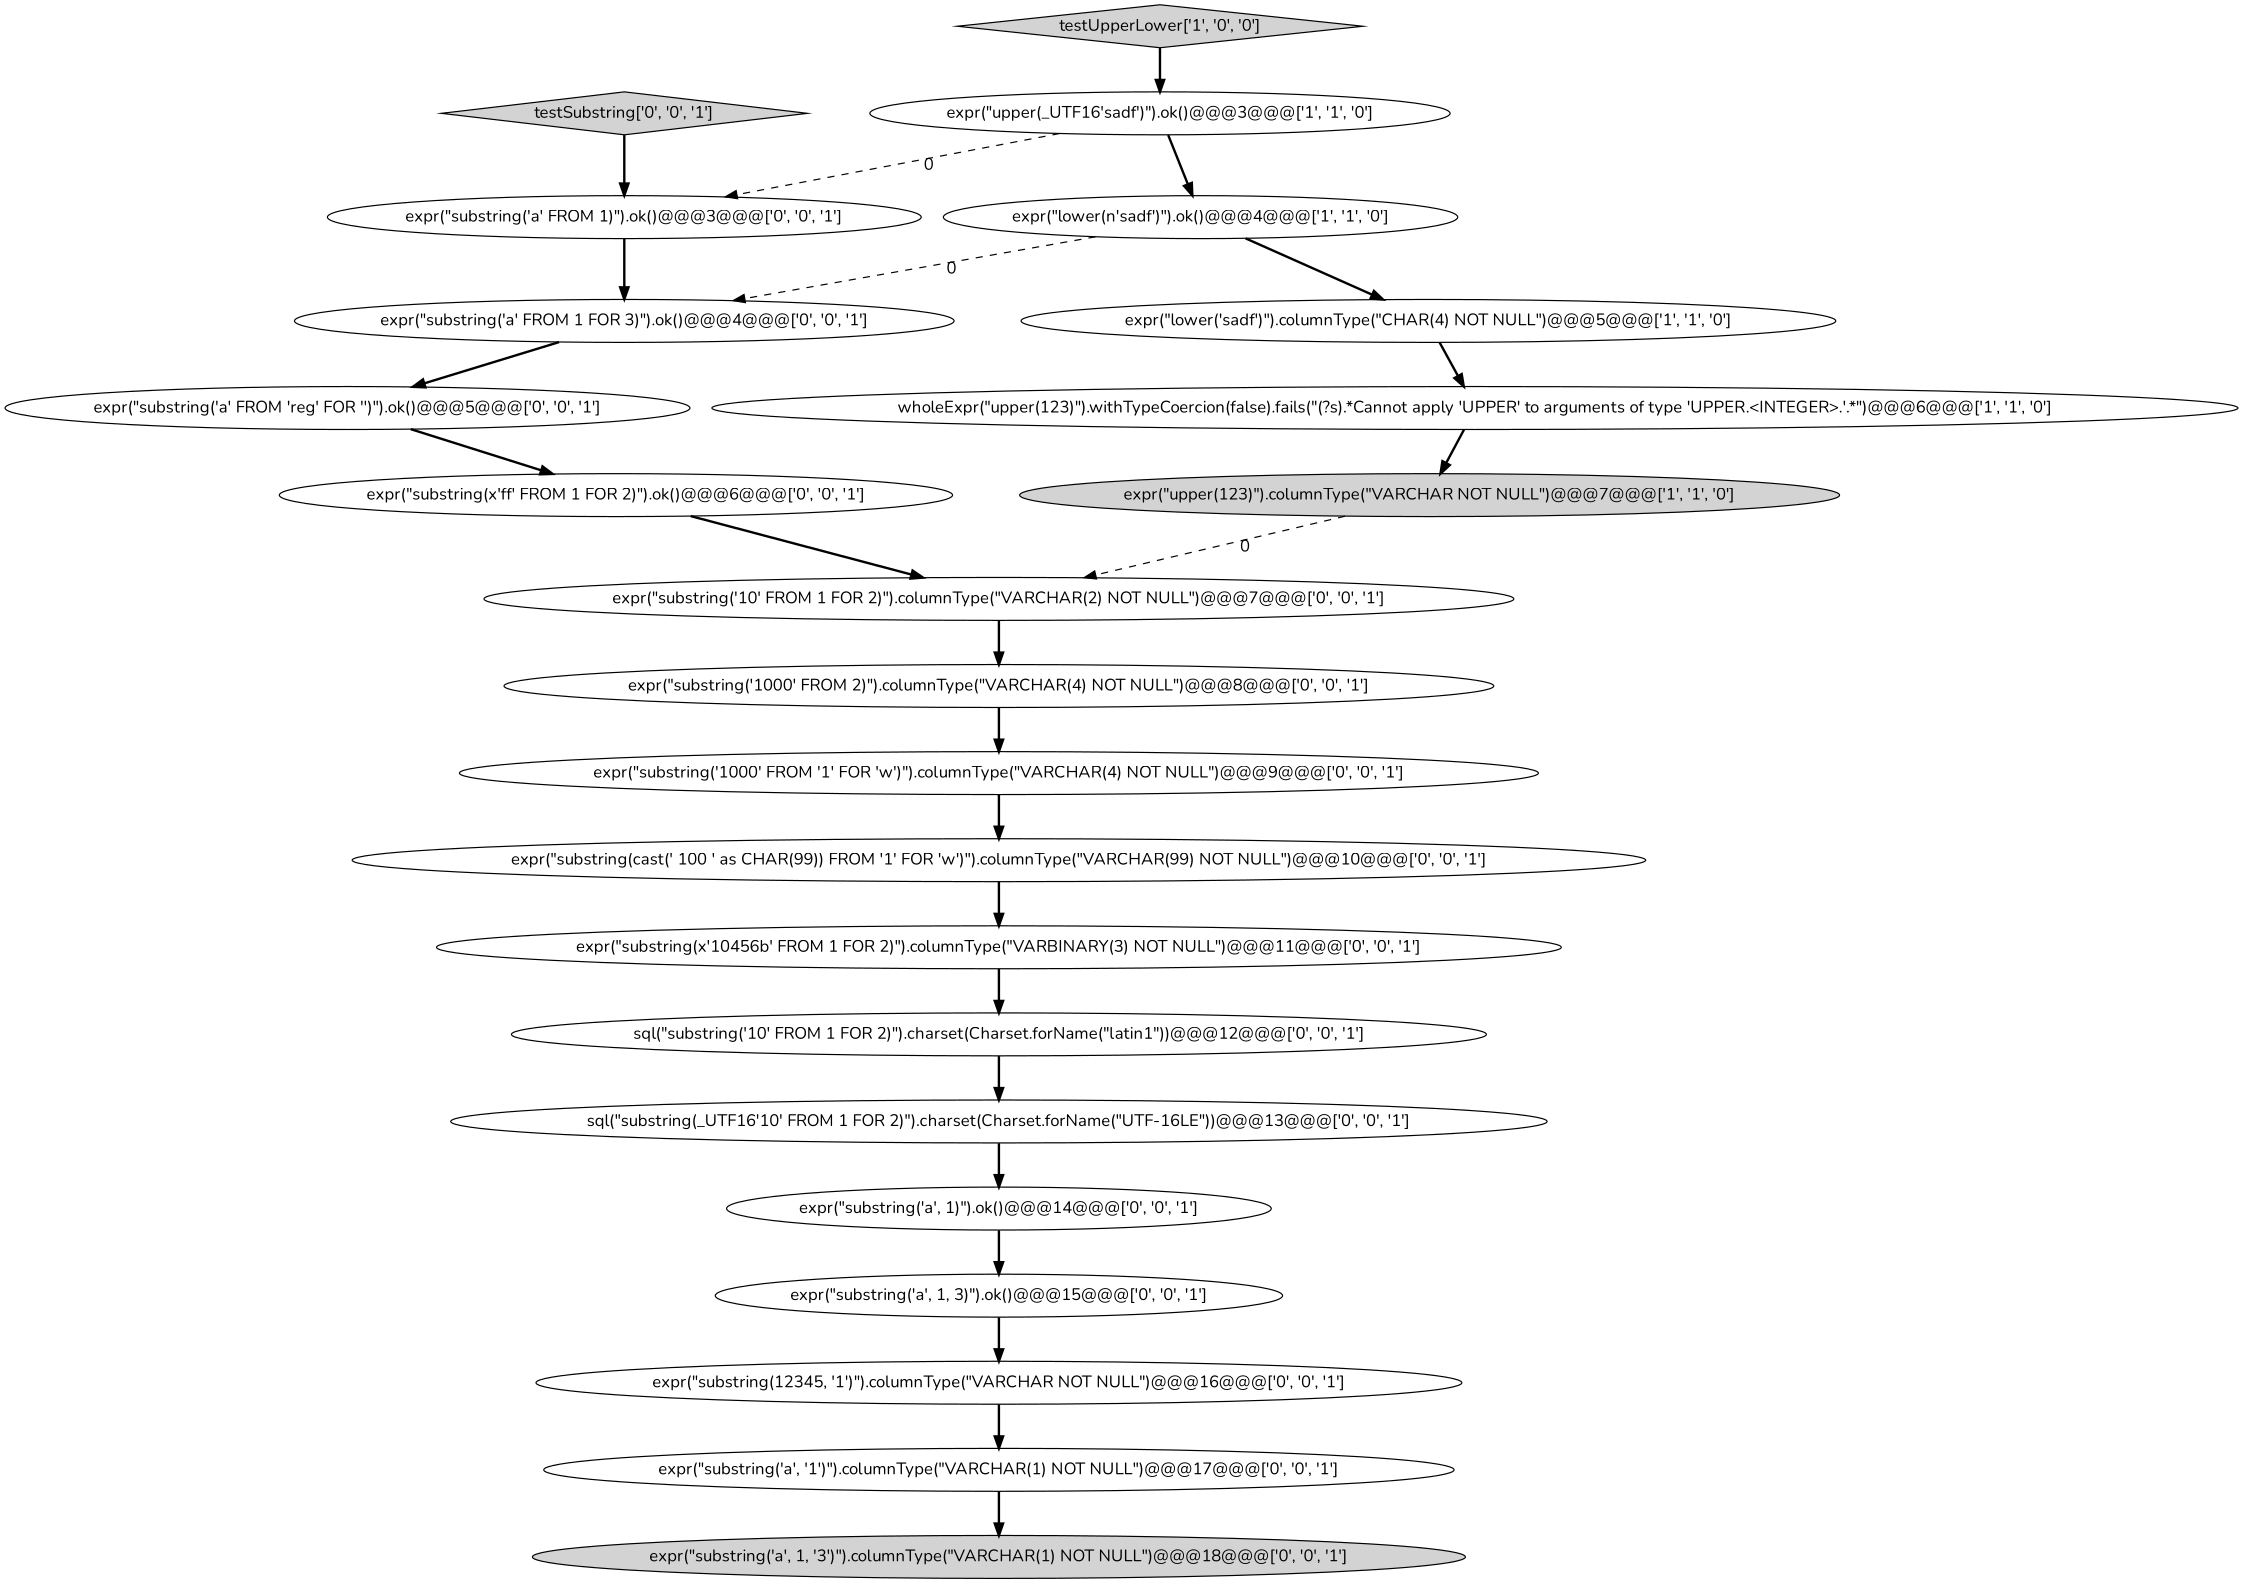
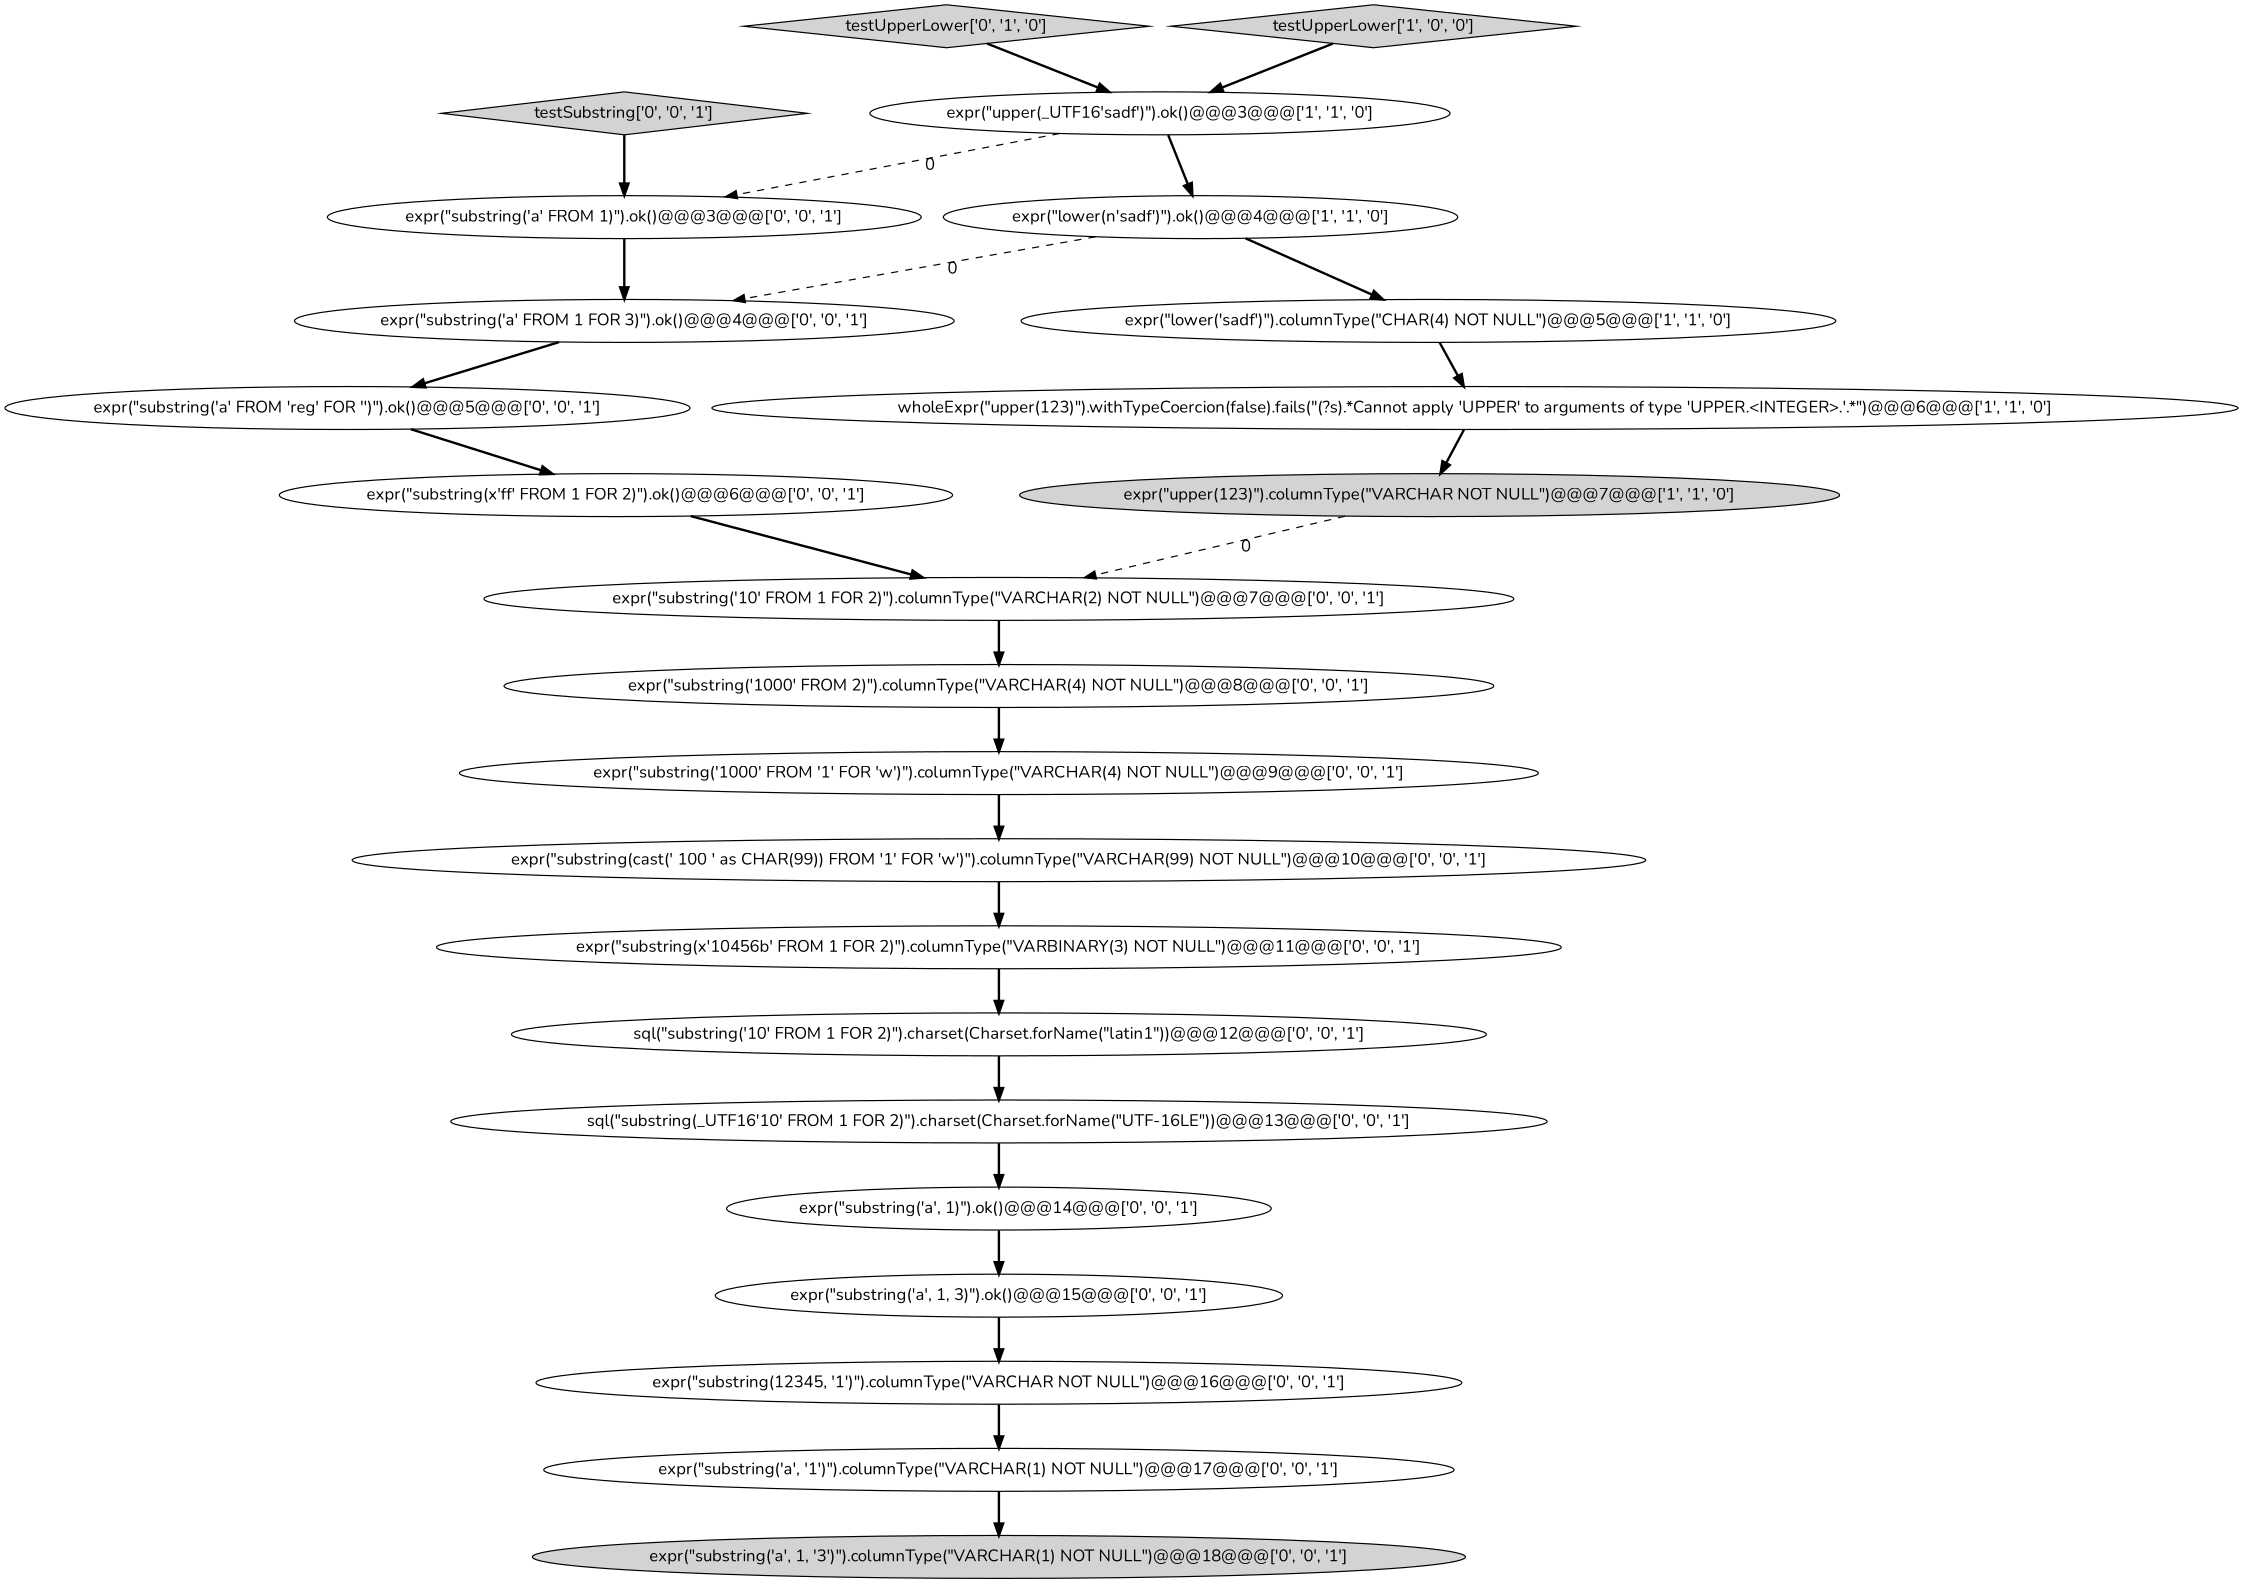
none -> (946, 26)
